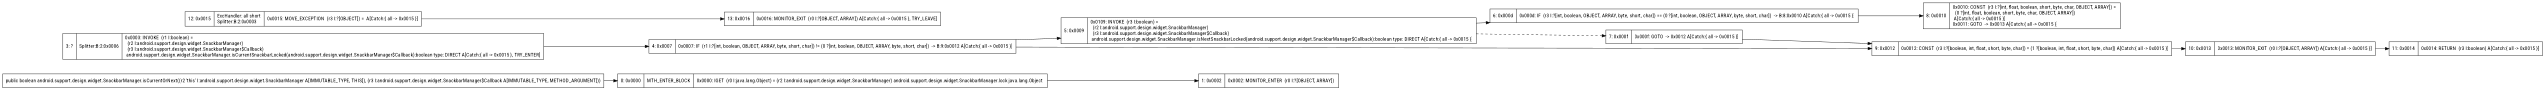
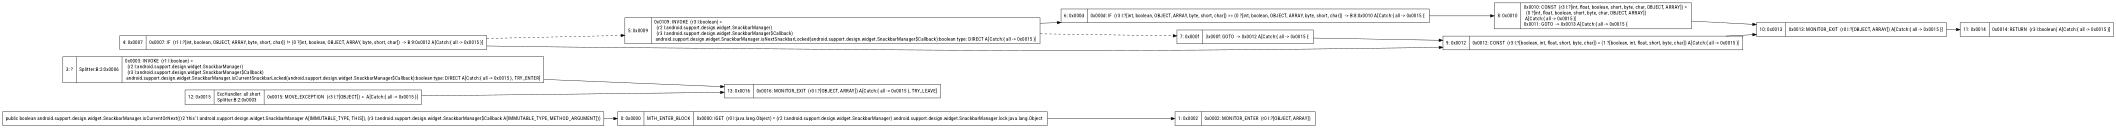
none -> (1722, 23)
(1037, 39) -> (554, 37)
(594, 46) -> (632, 83)
